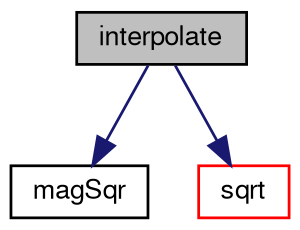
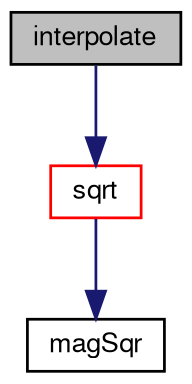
(127, 103) -> (96, 255)
